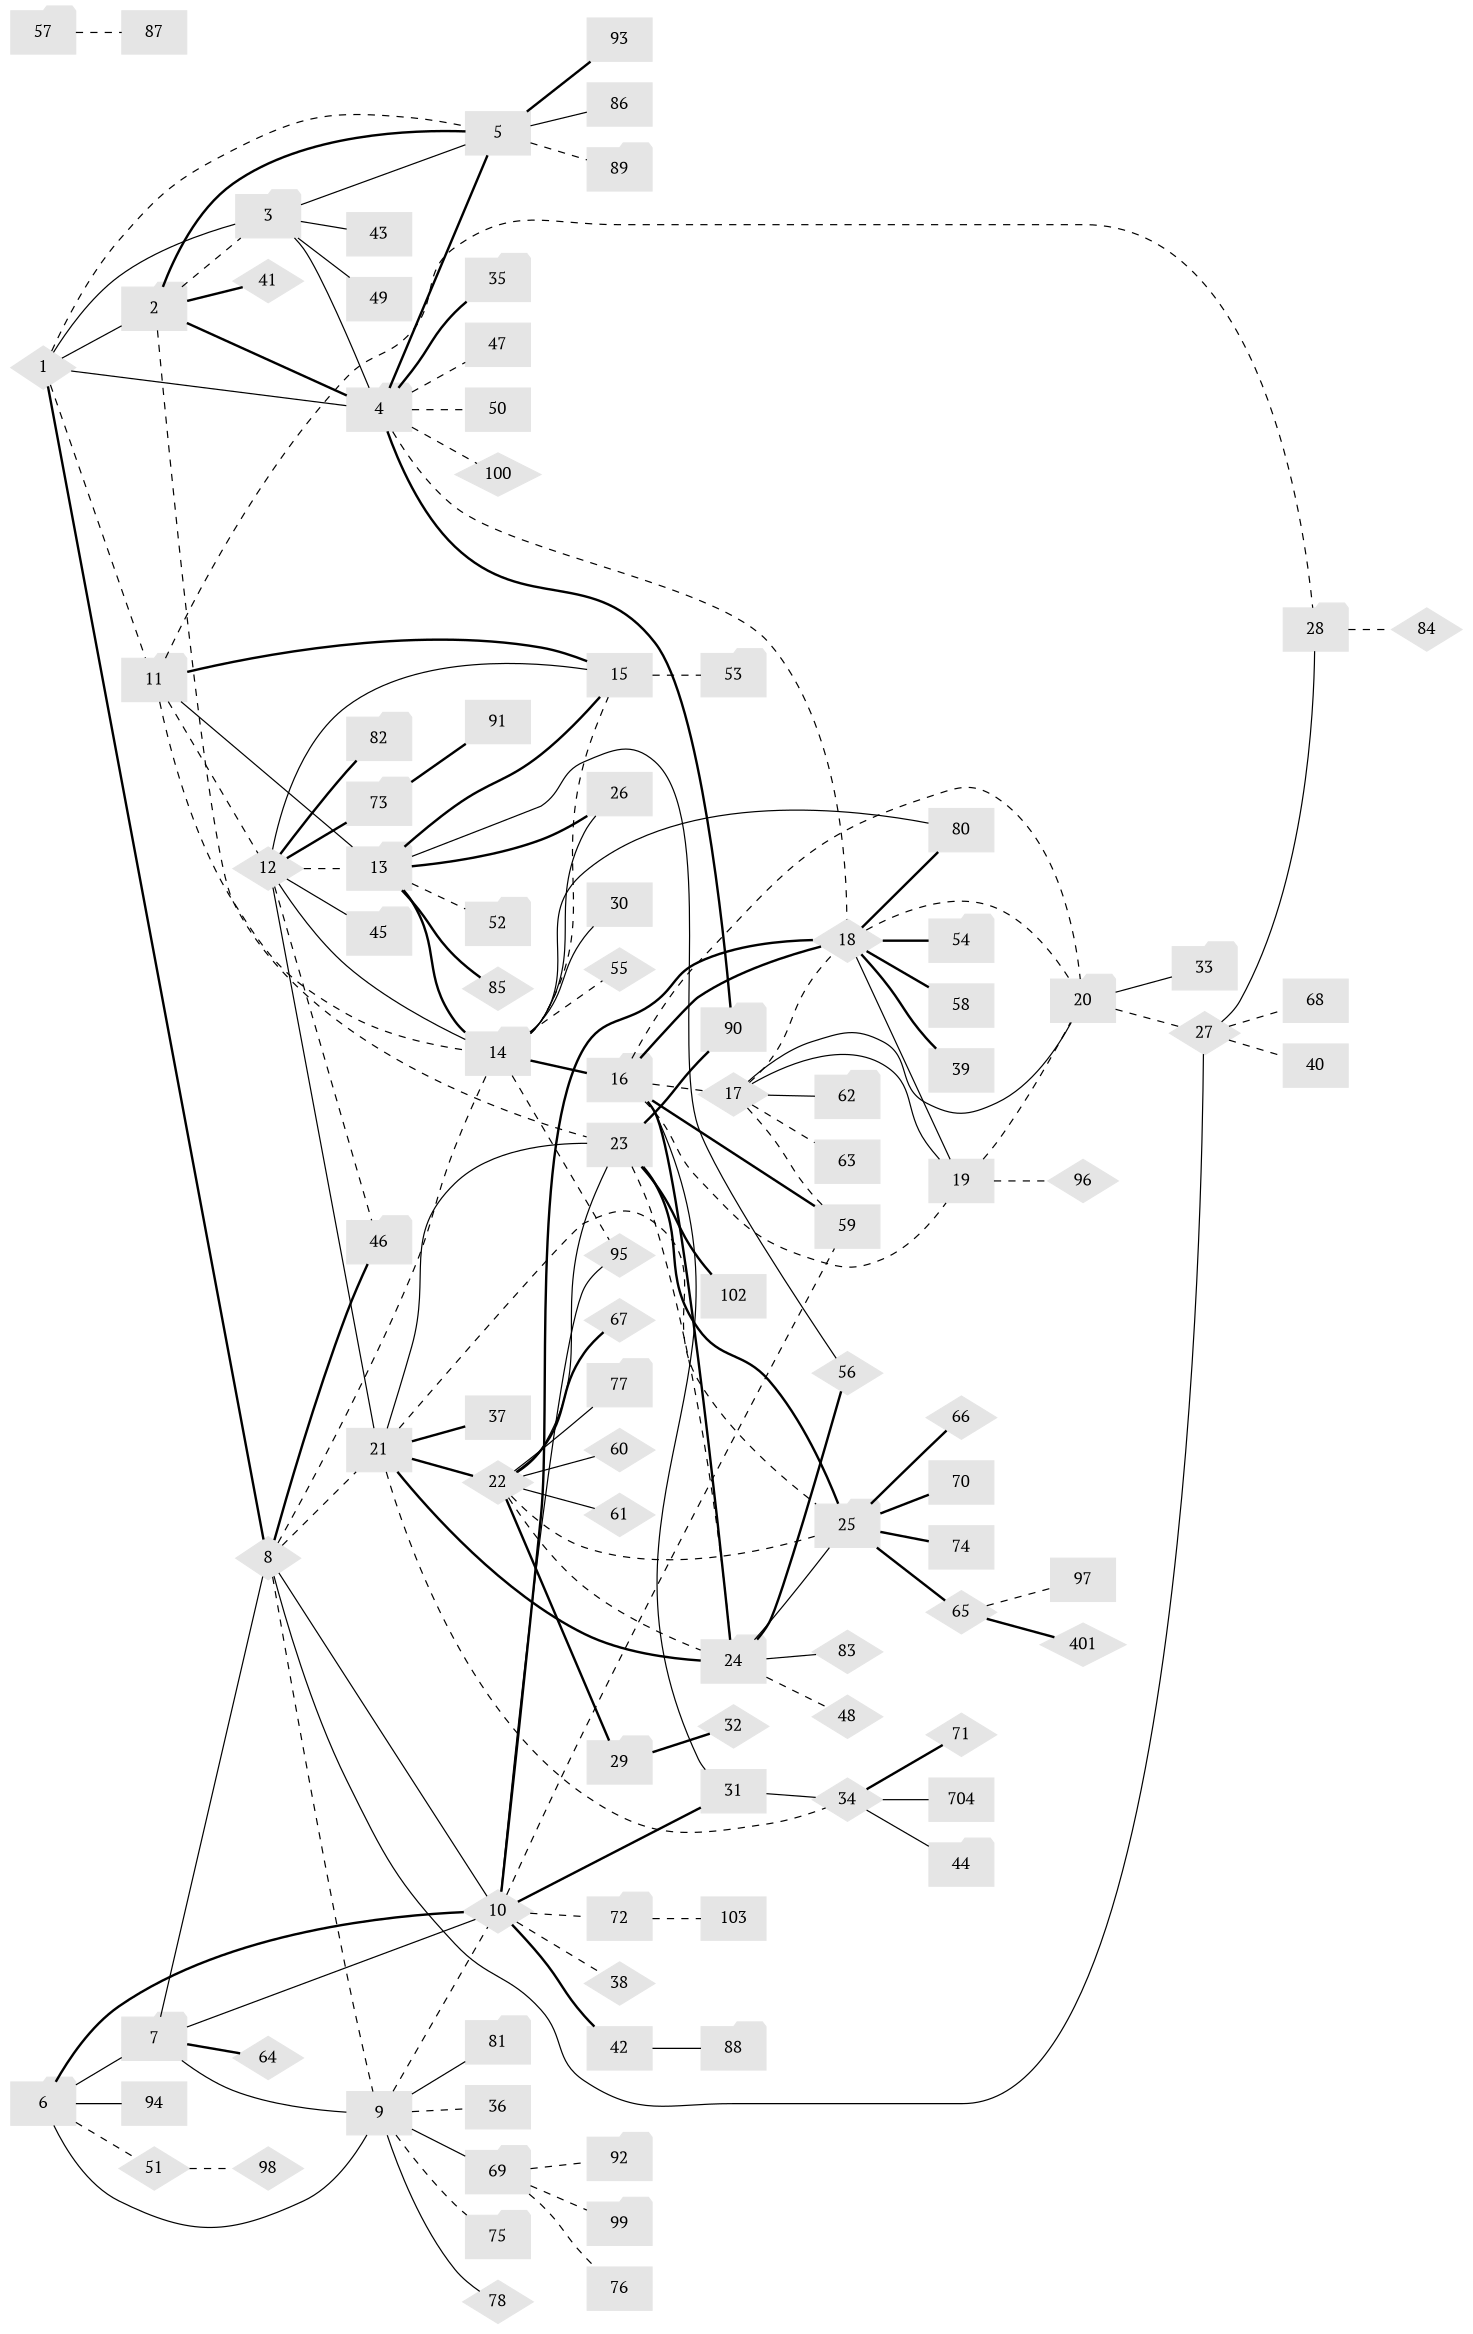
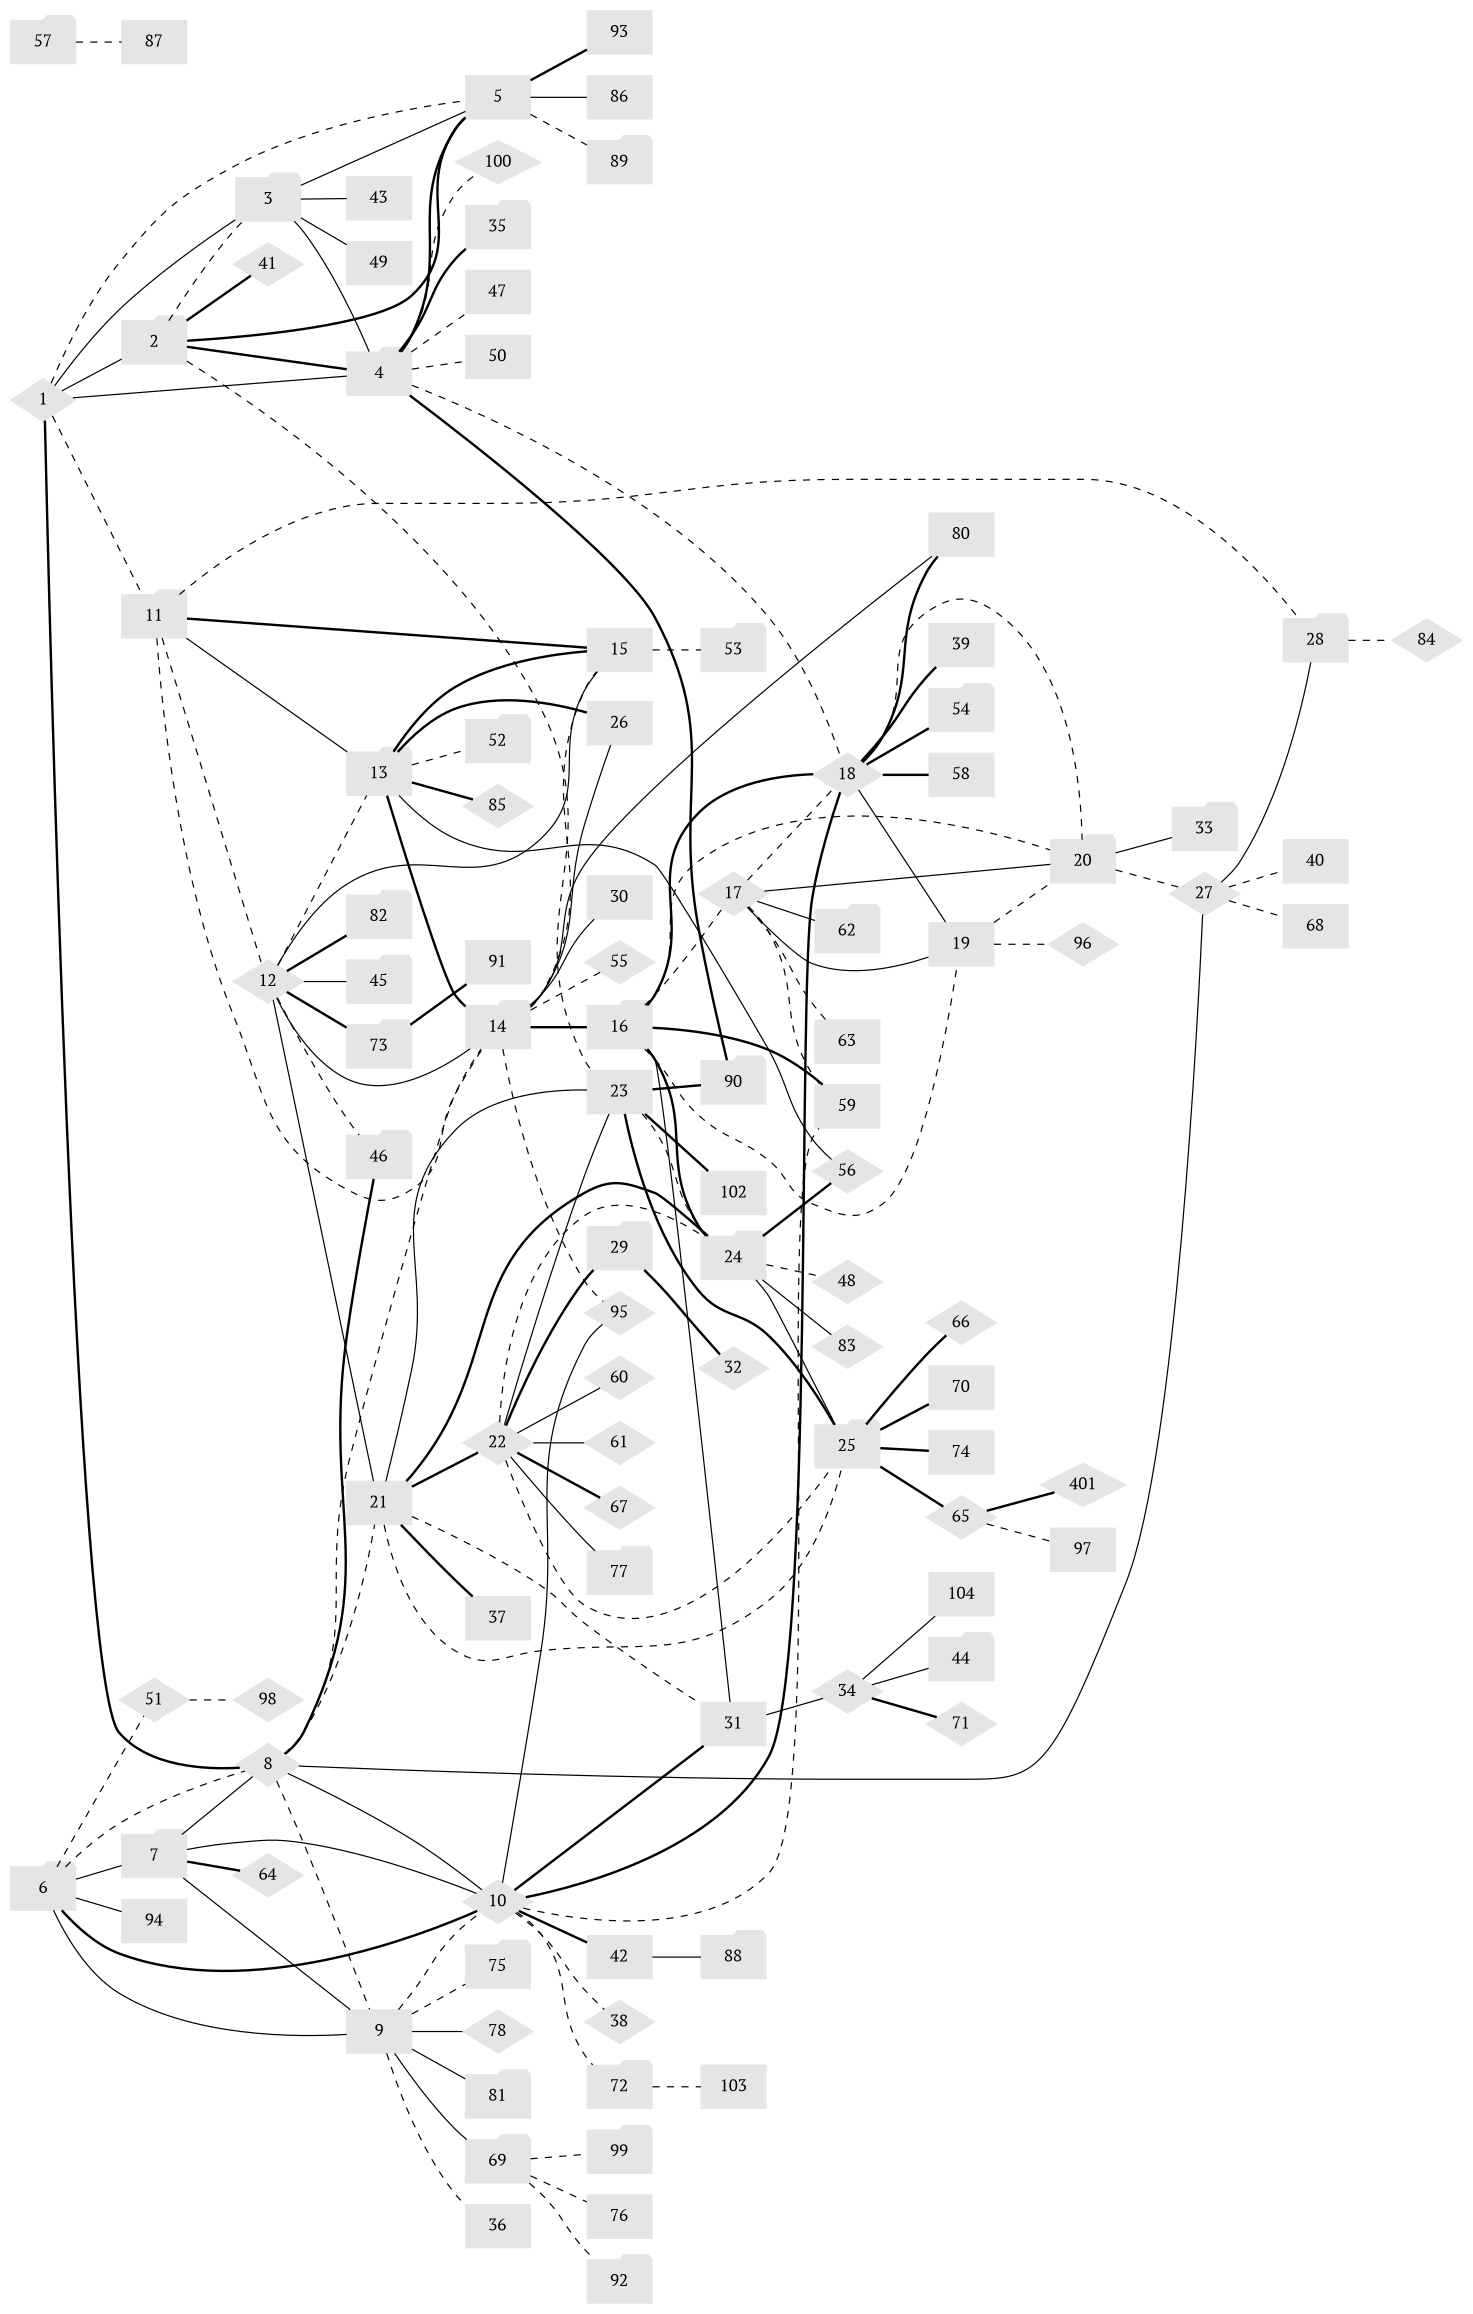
(534, 1751) -> (561, 1602)
(961, 1800) -> (961, 1594)
none -> (149, 1808)
